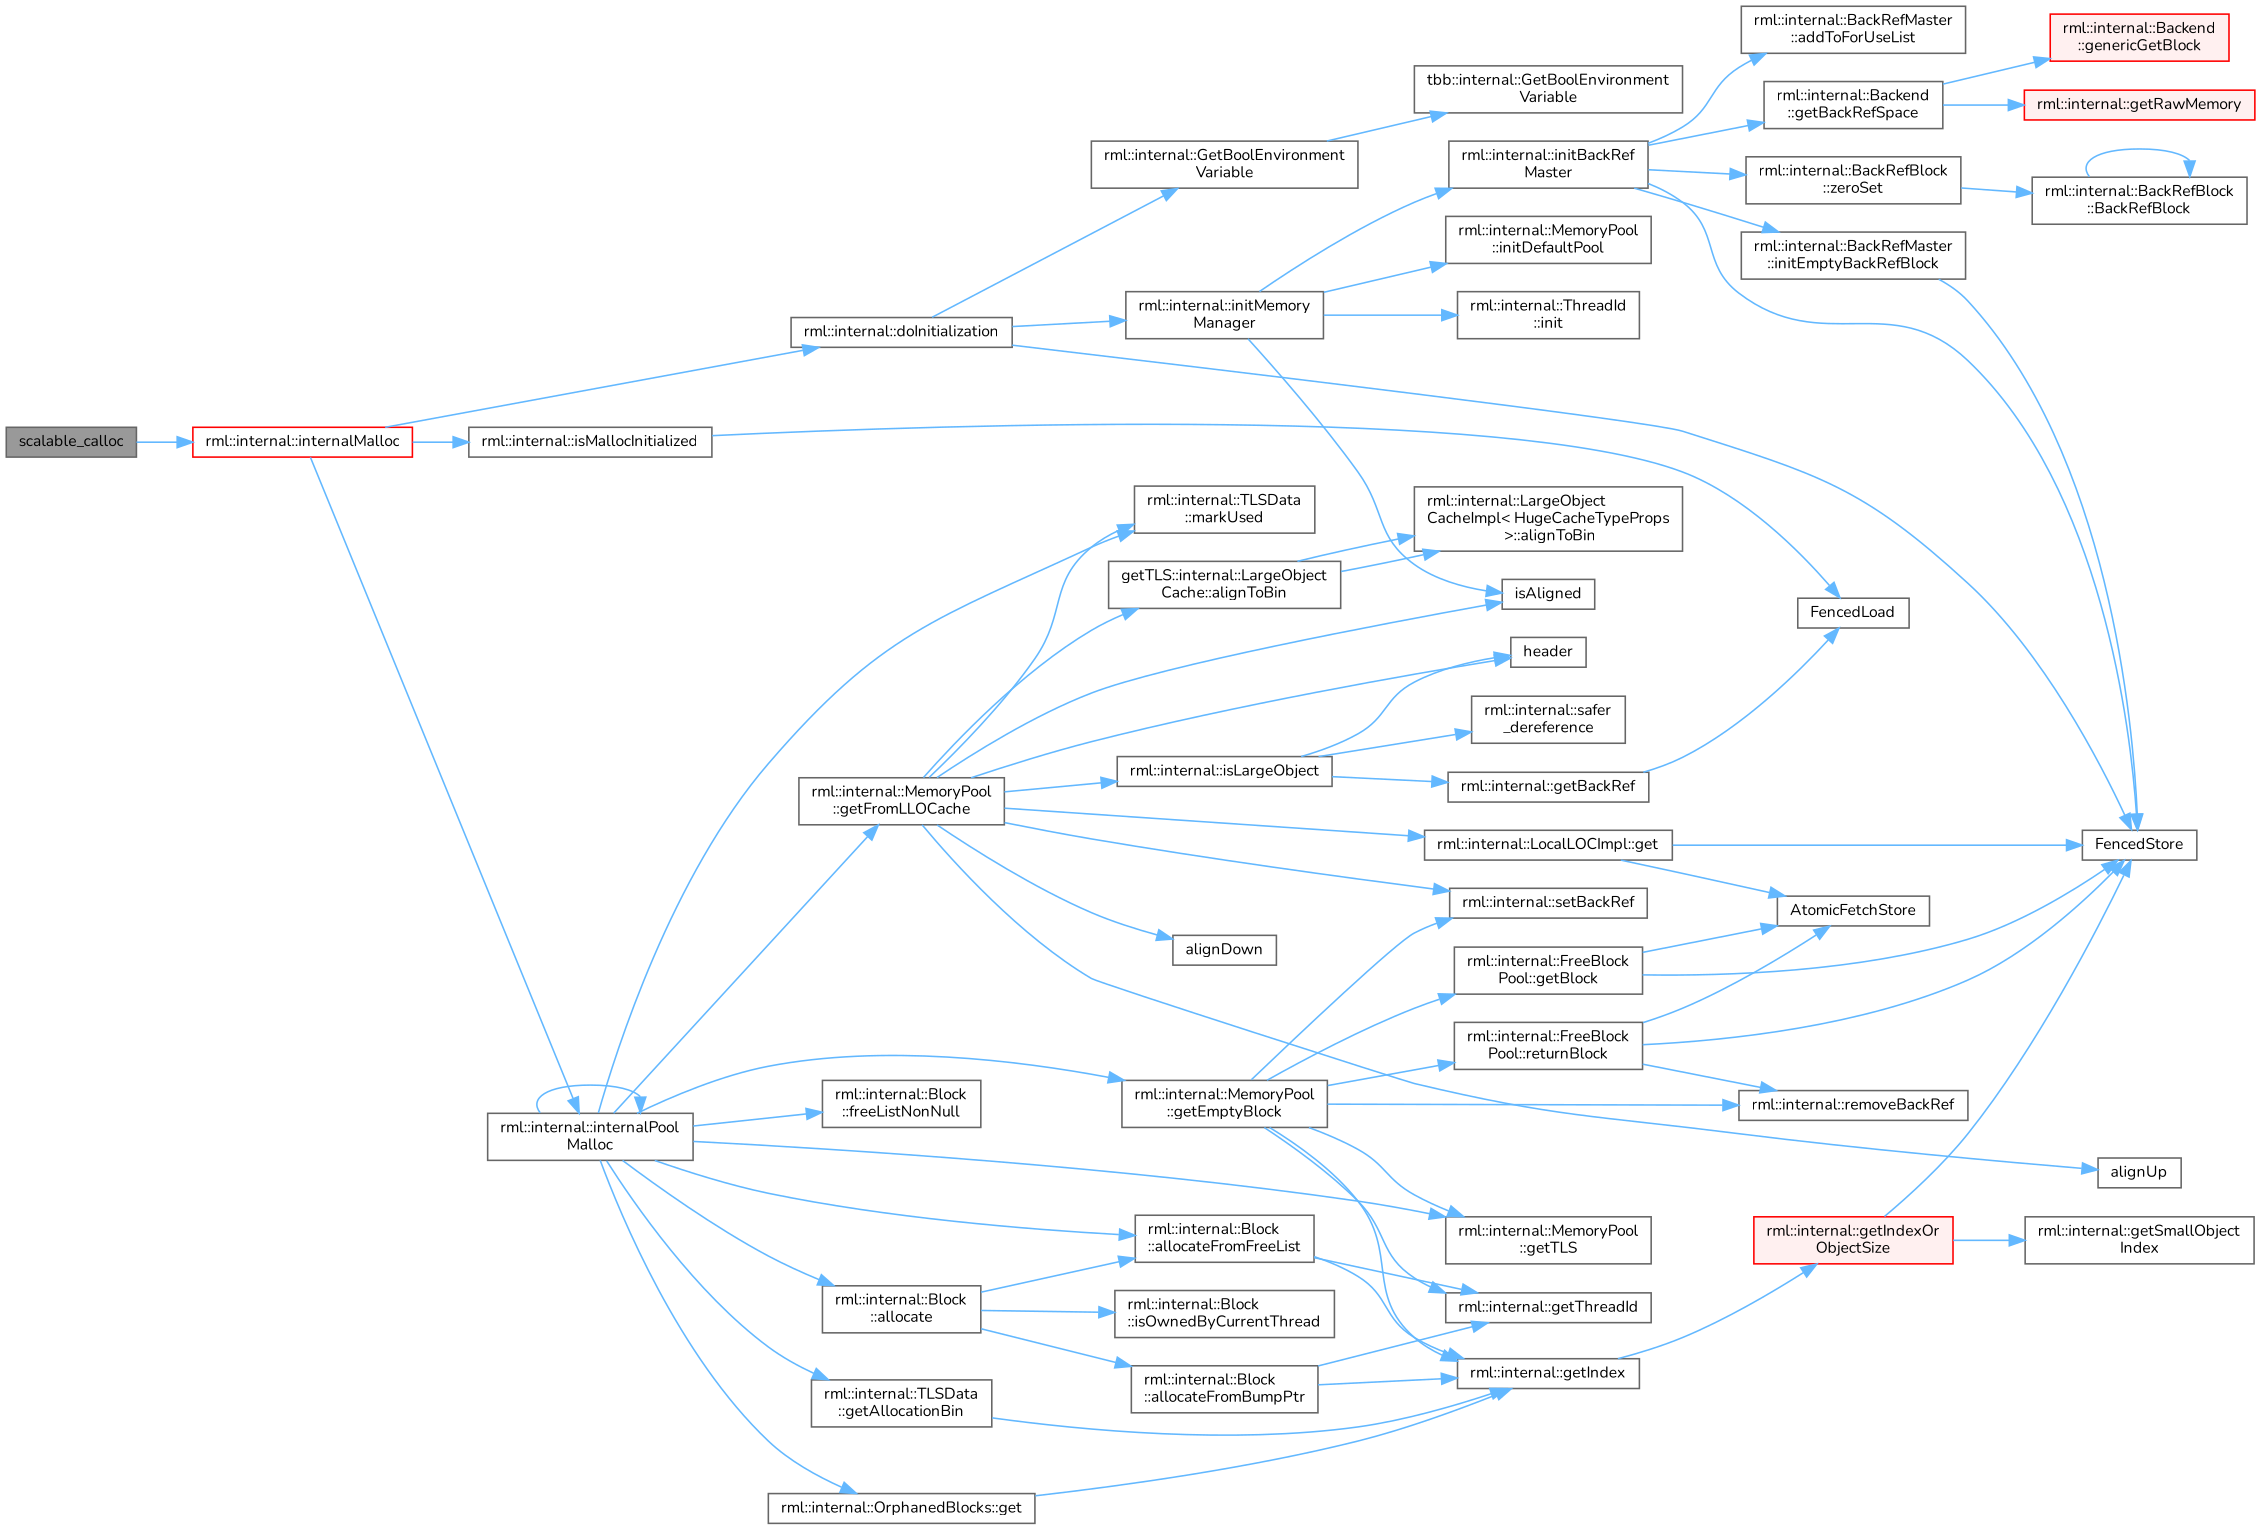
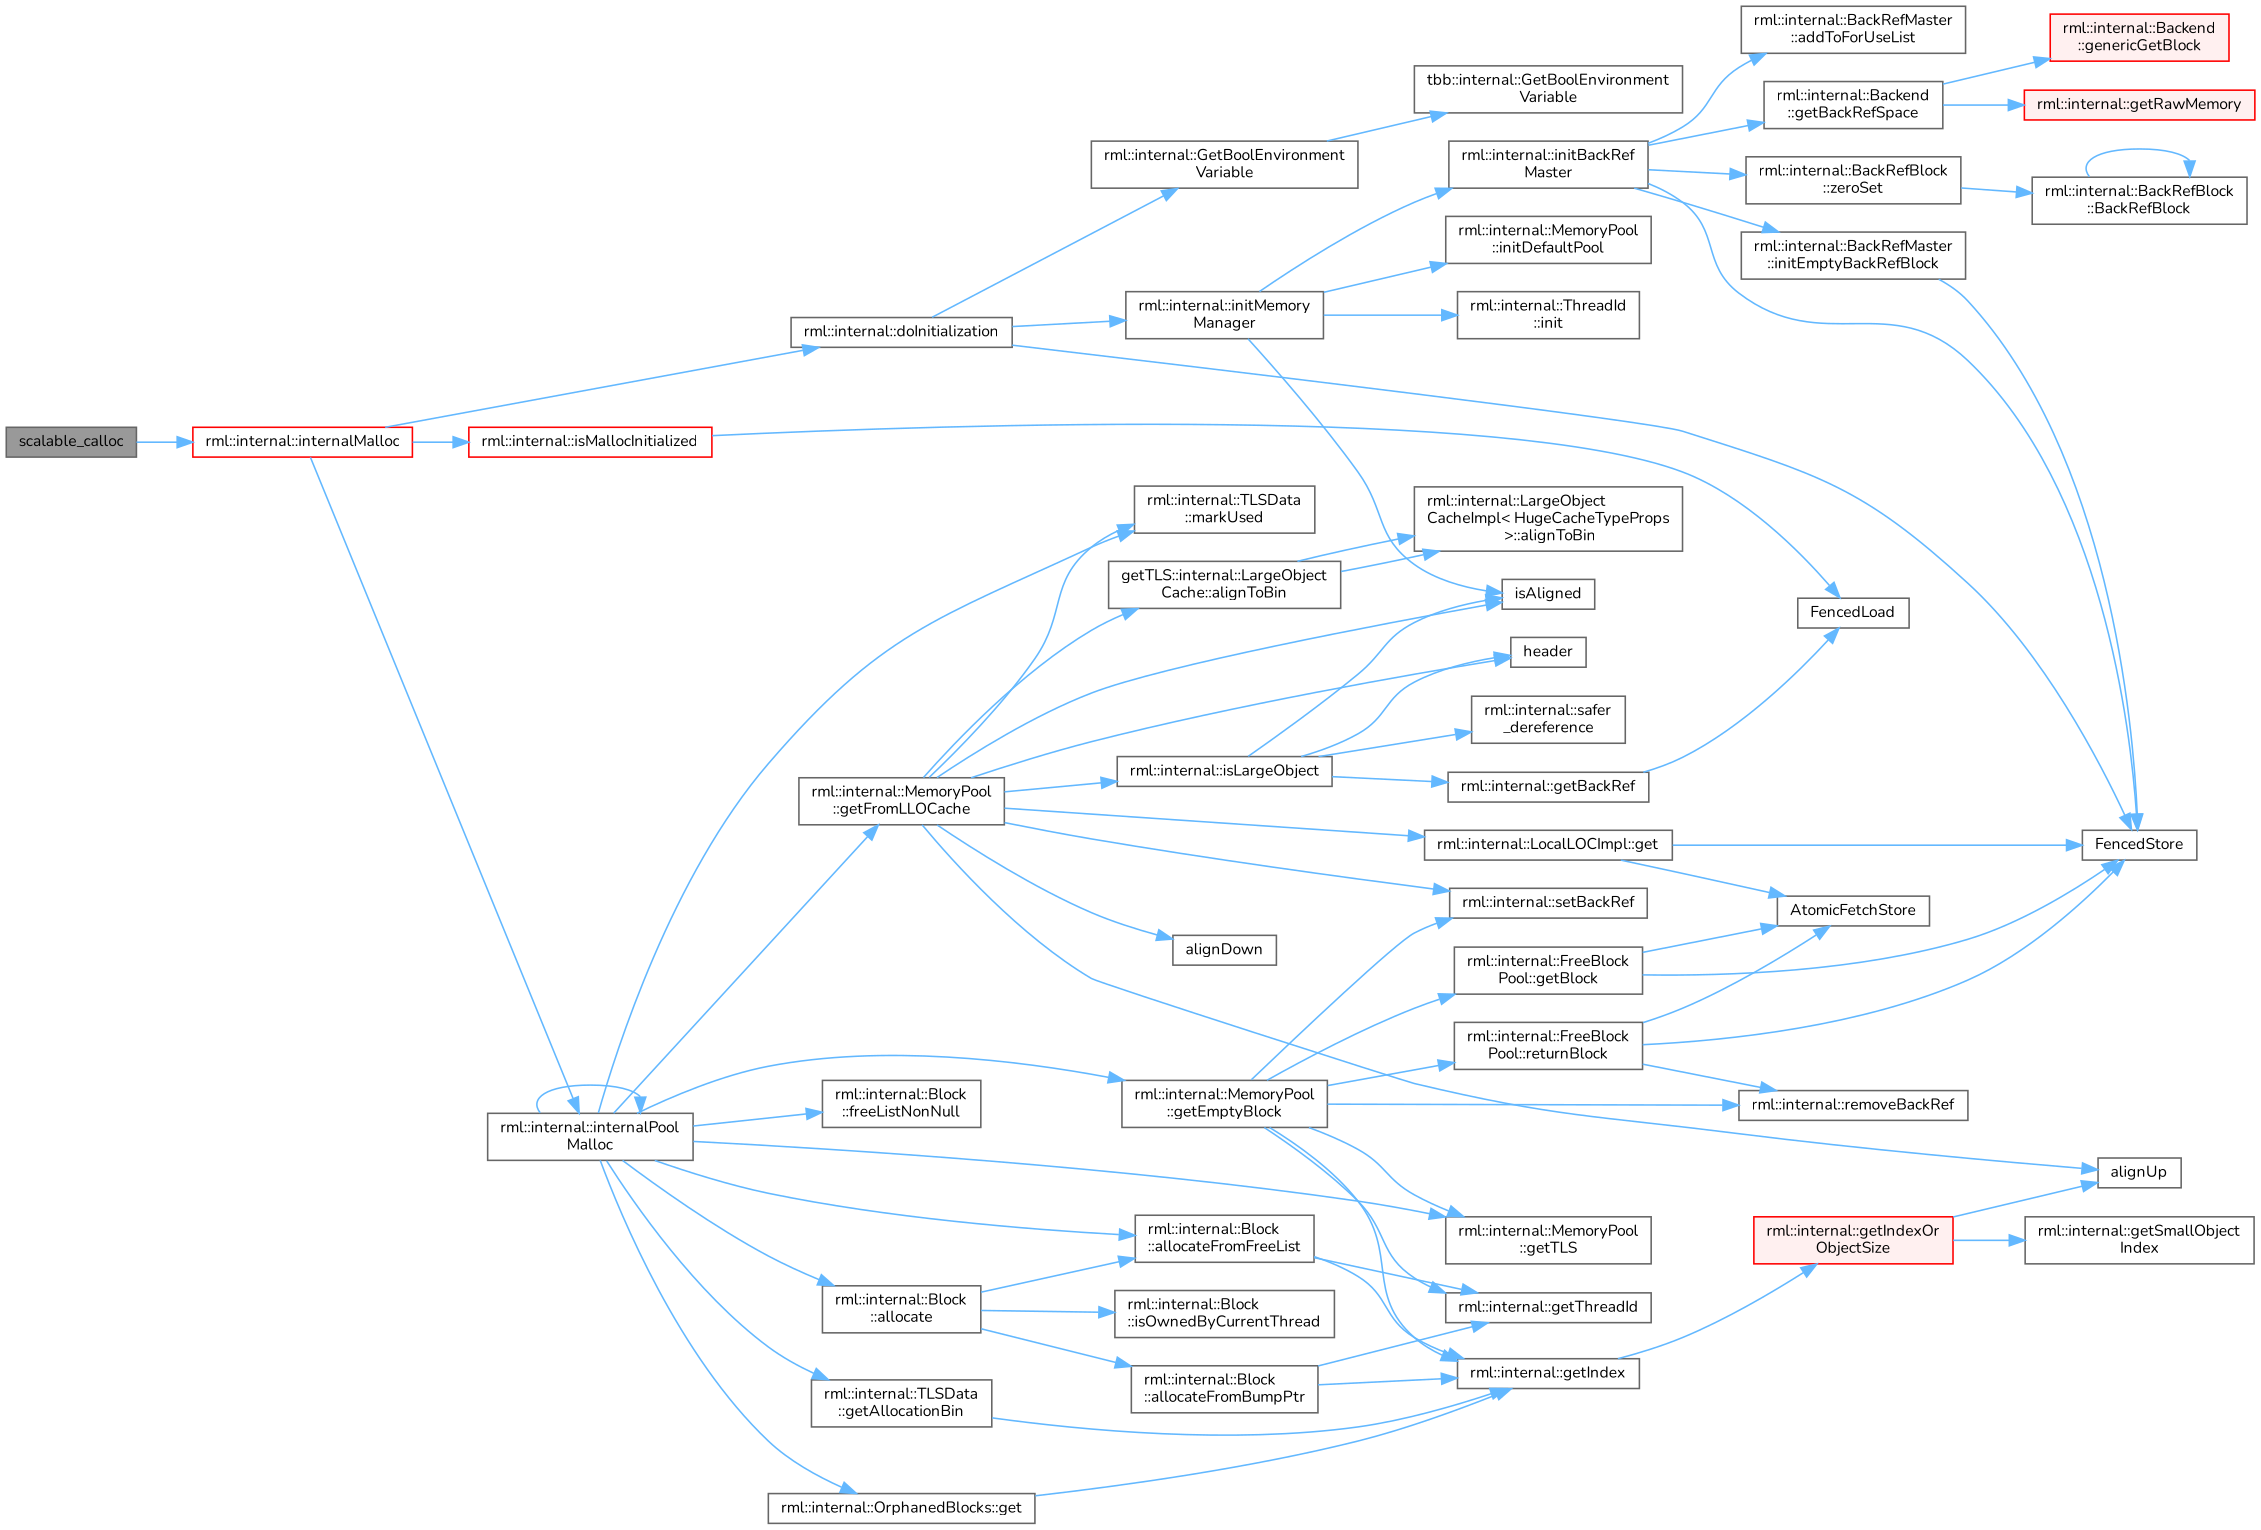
(590, 442) -> (590, 442)
none -> (1364, 669)
(2021, 1059) -> (2018, 1202)
